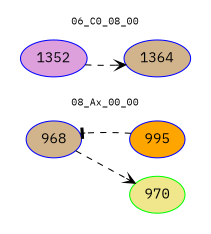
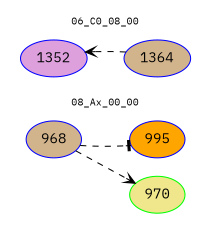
(100, 65) -> (111, 52)
(108, 132) -> (103, 146)
